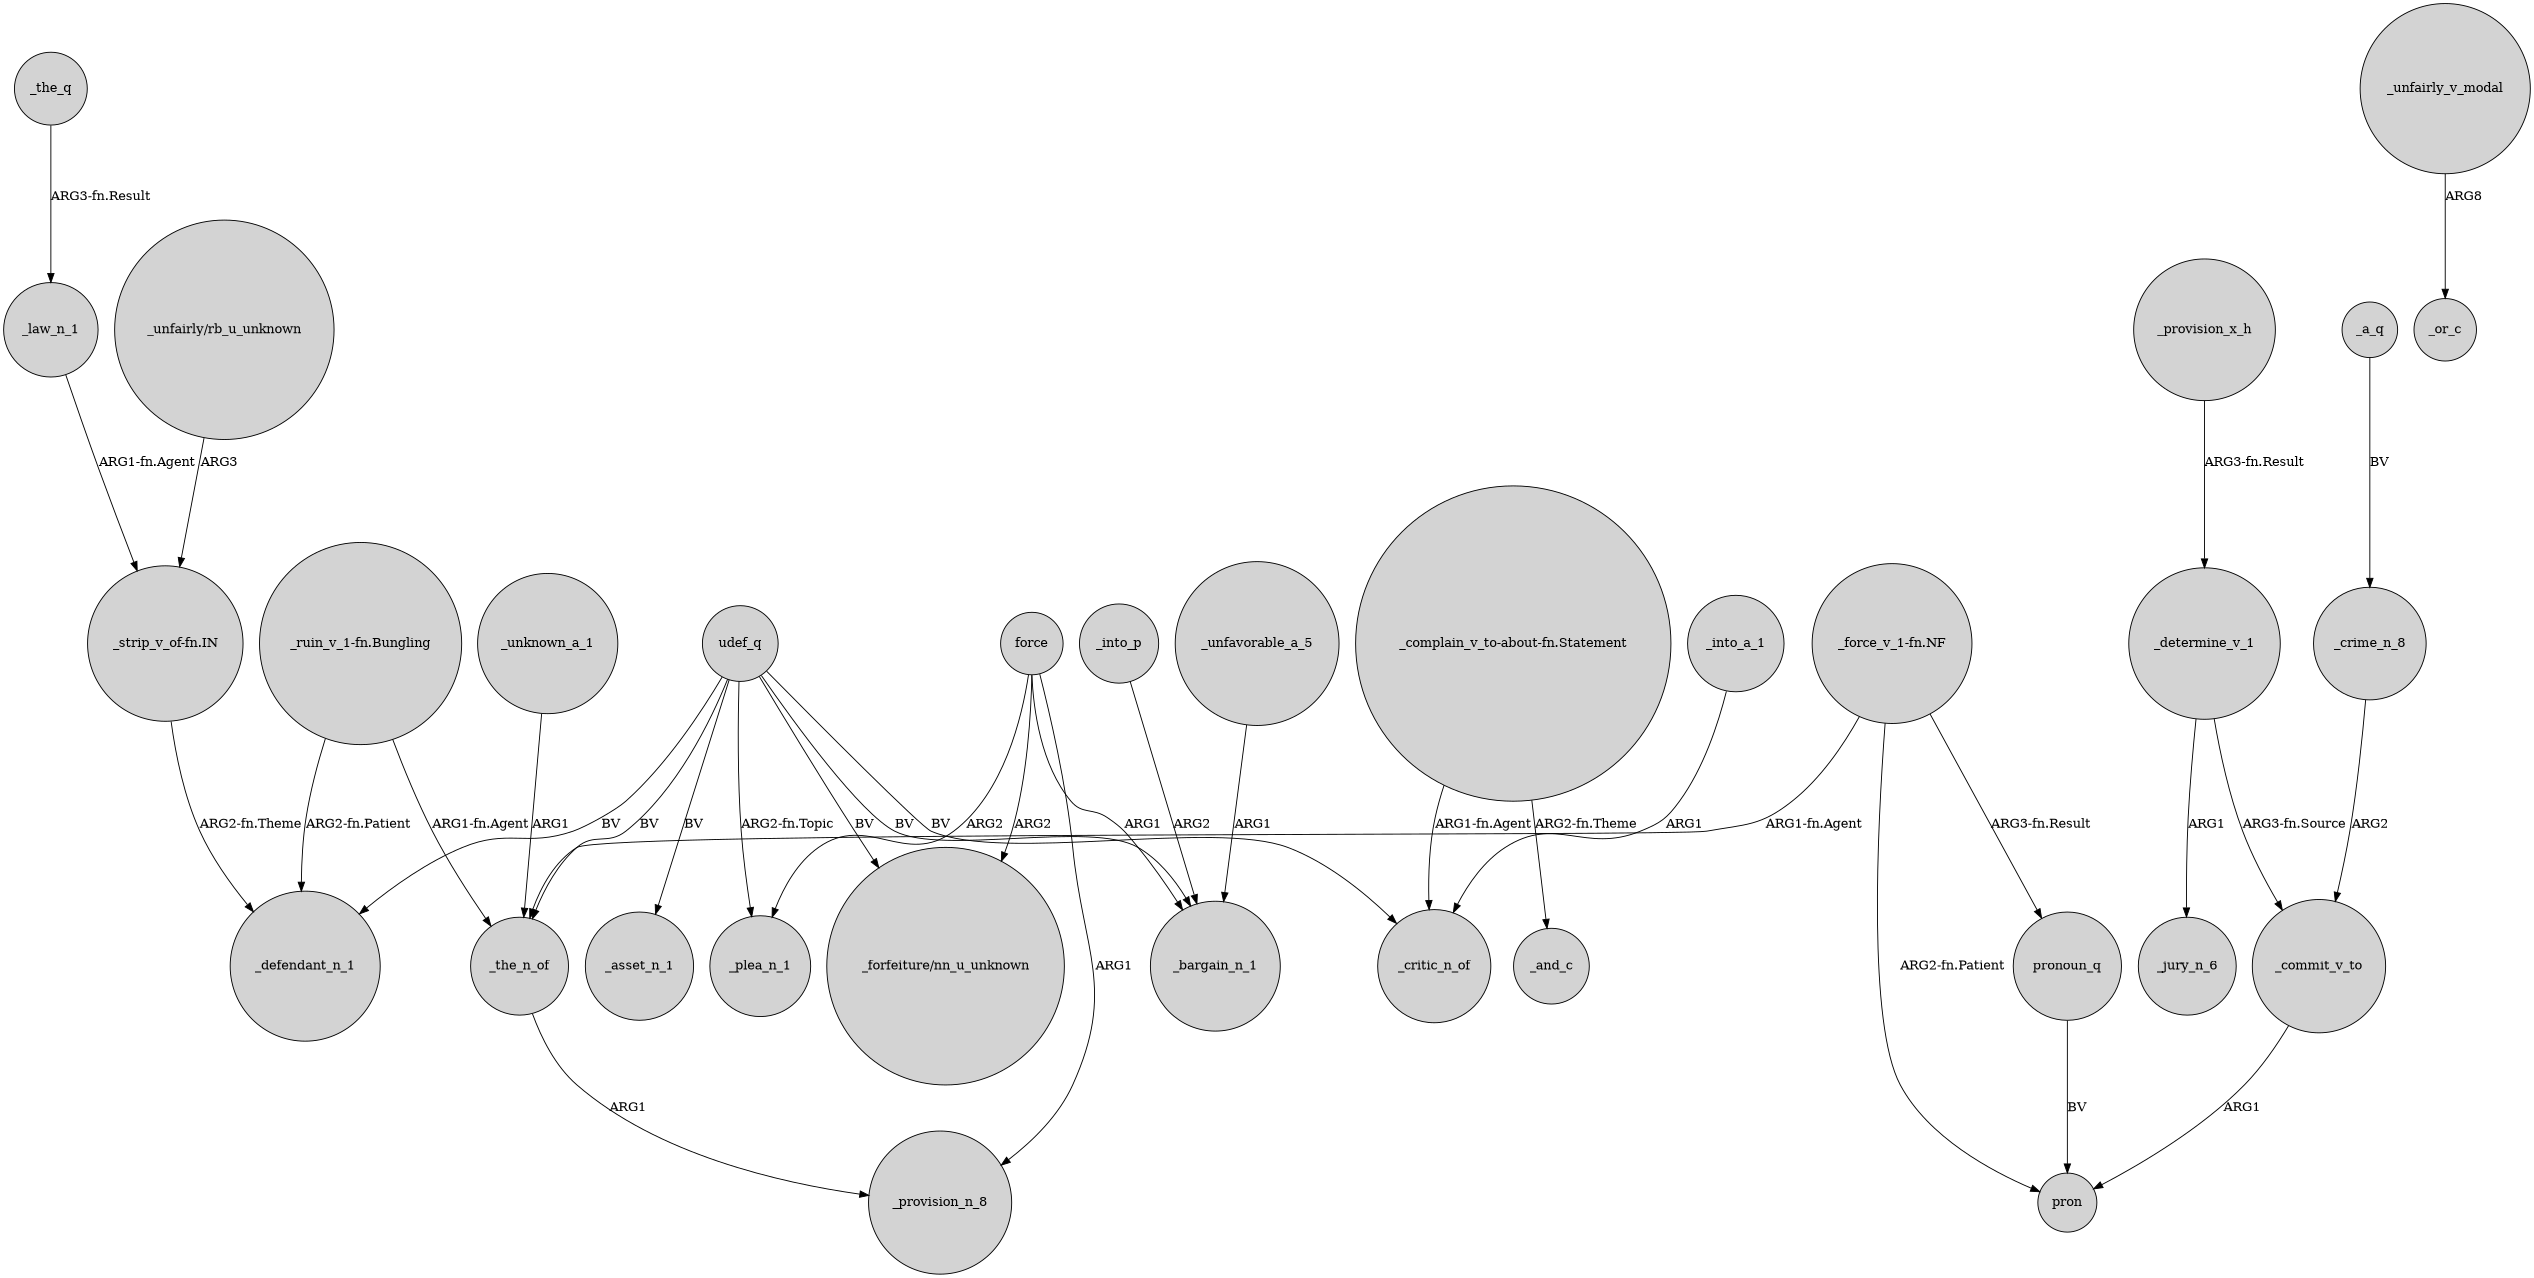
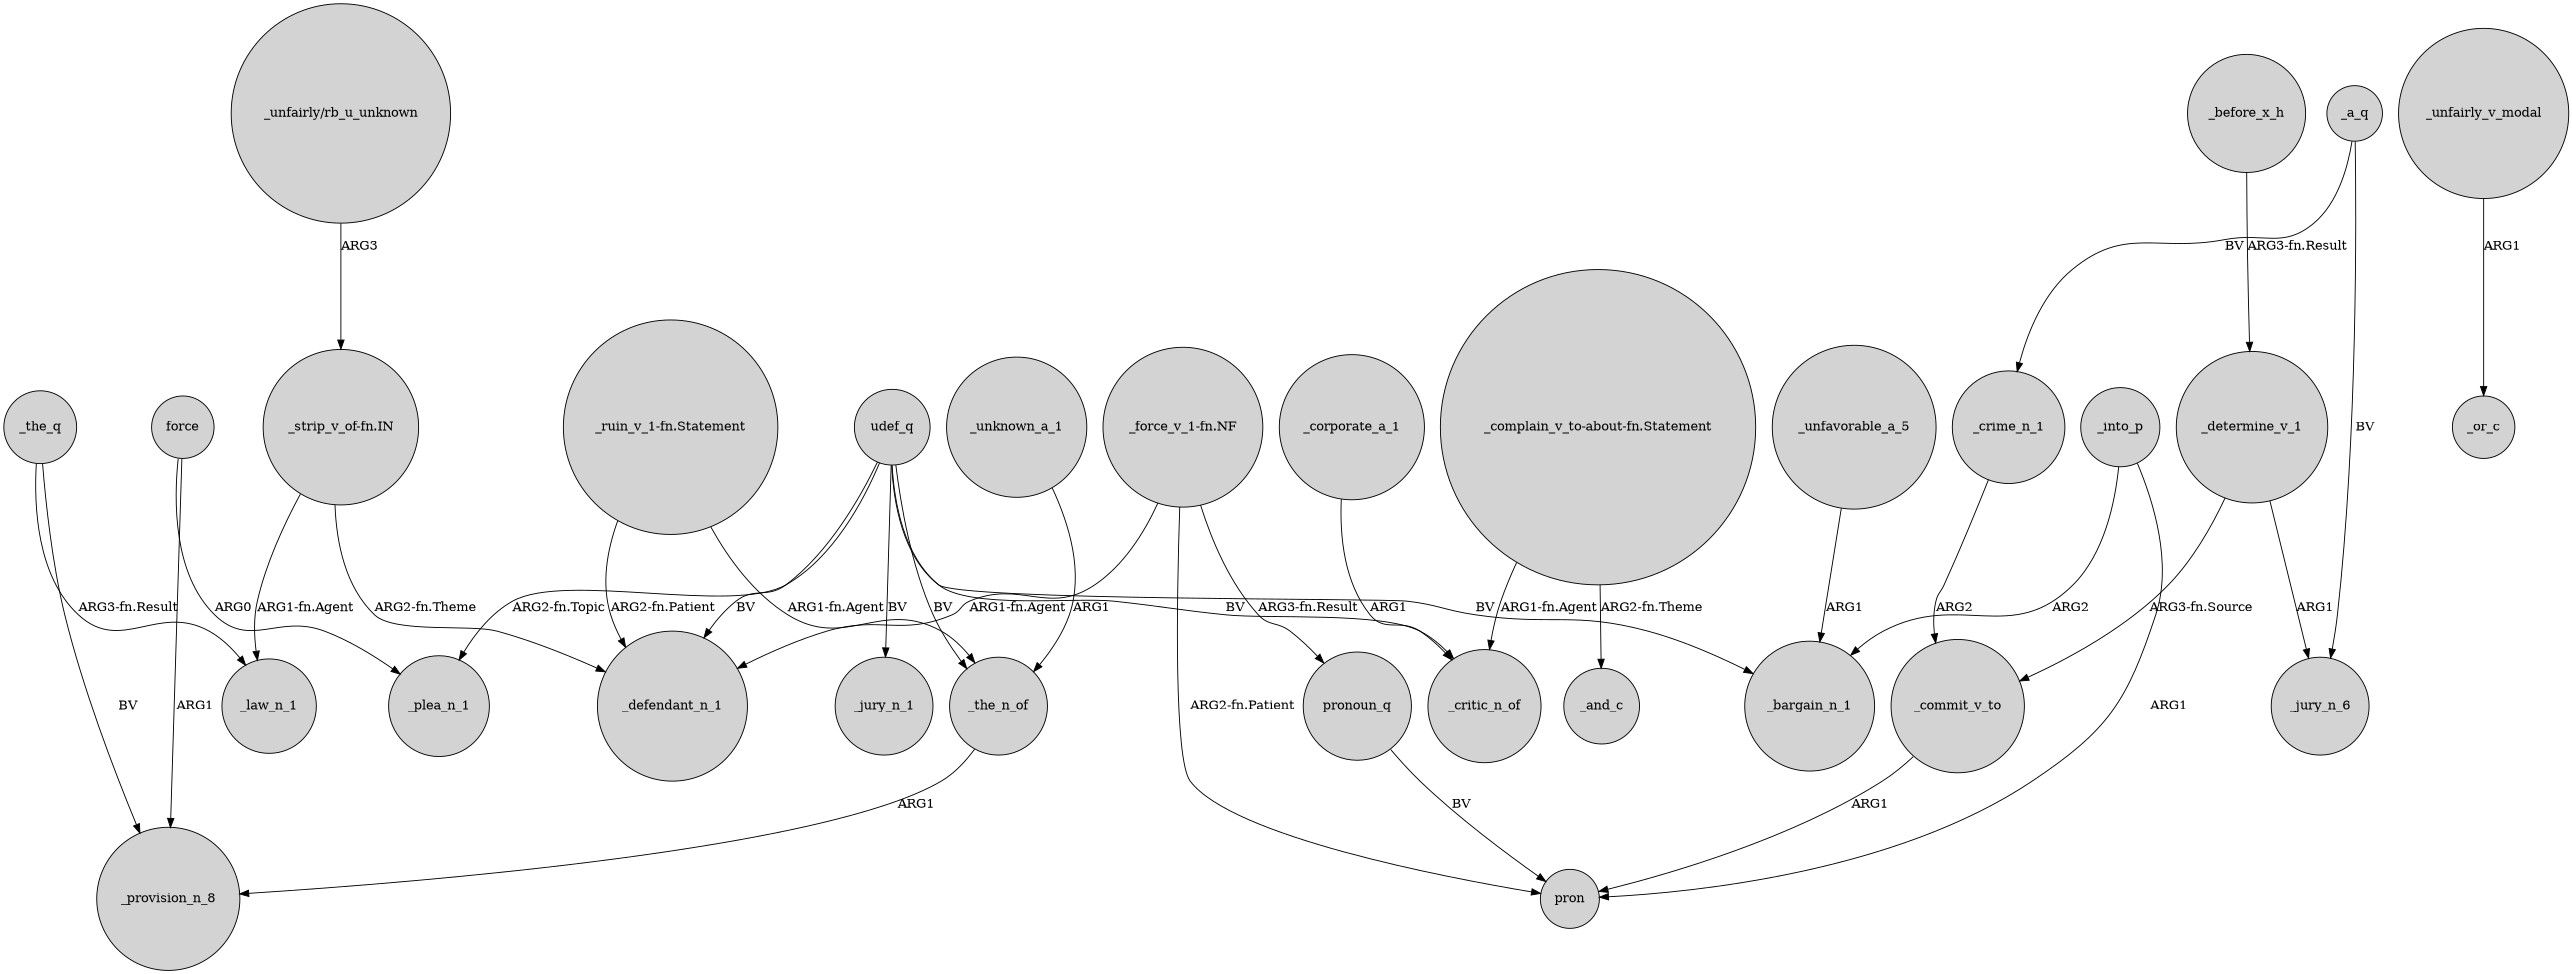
(2464, 197) -> (2502, 246)
(2205, 330) -> (2247, 113)
none -> (2353, 396)
(99, 469) -> (266, 570)
(361, 644) -> (671, 427)
(1736, 644) -> (1352, 427)
(2370, 644) -> (2009, 427)
none -> (74, 648)
none -> (2000, 800)
(1077, 807) -> none
(985, 824) -> (233, 608)
(1274, 835) -> (968, 602)
(639, 966) -> (884, 706)
(946, 966) -> none
